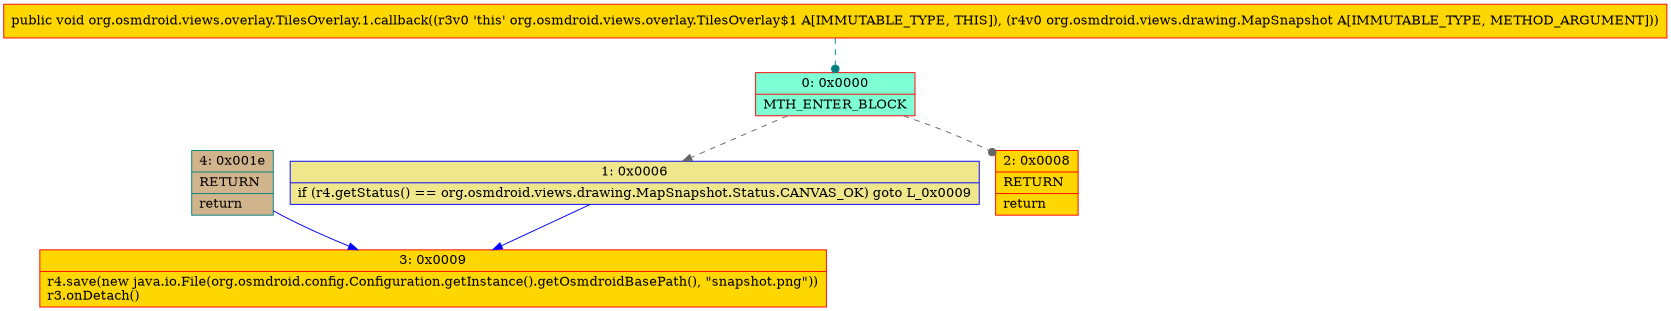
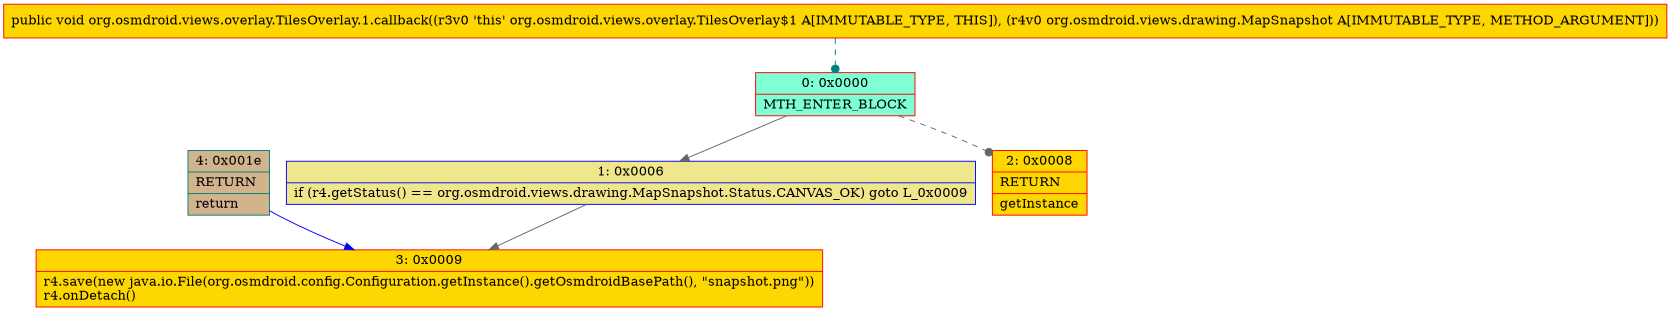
(739, 137) -> (738, 137)
(1025, 204) -> (1040, 204)
(546, 225) -> (542, 225)
(94, 296) -> (90, 296)
